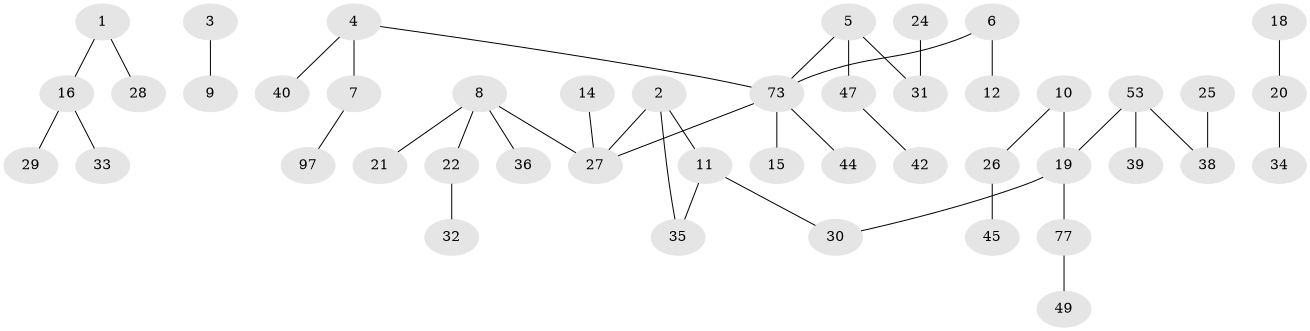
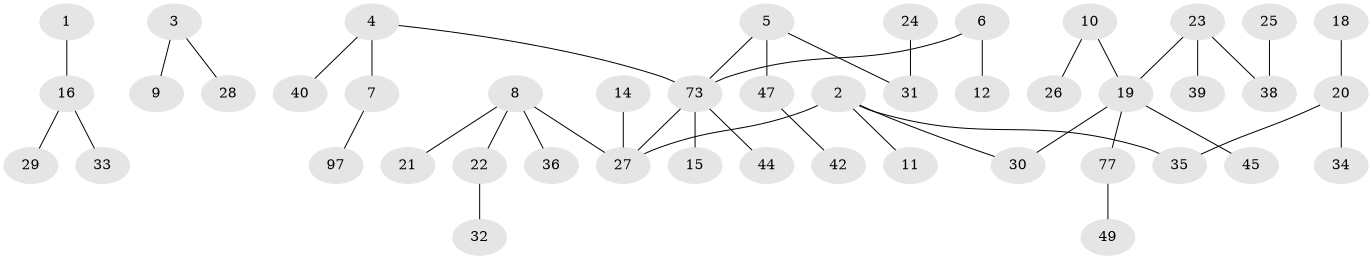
(121, 58) -> (201, 58)
(1136, 94) -> (1198, 22)
(692, 201) -> (1260, 130)
(770, 201) -> (927, 132)
(992, 202) -> (1189, 130)
